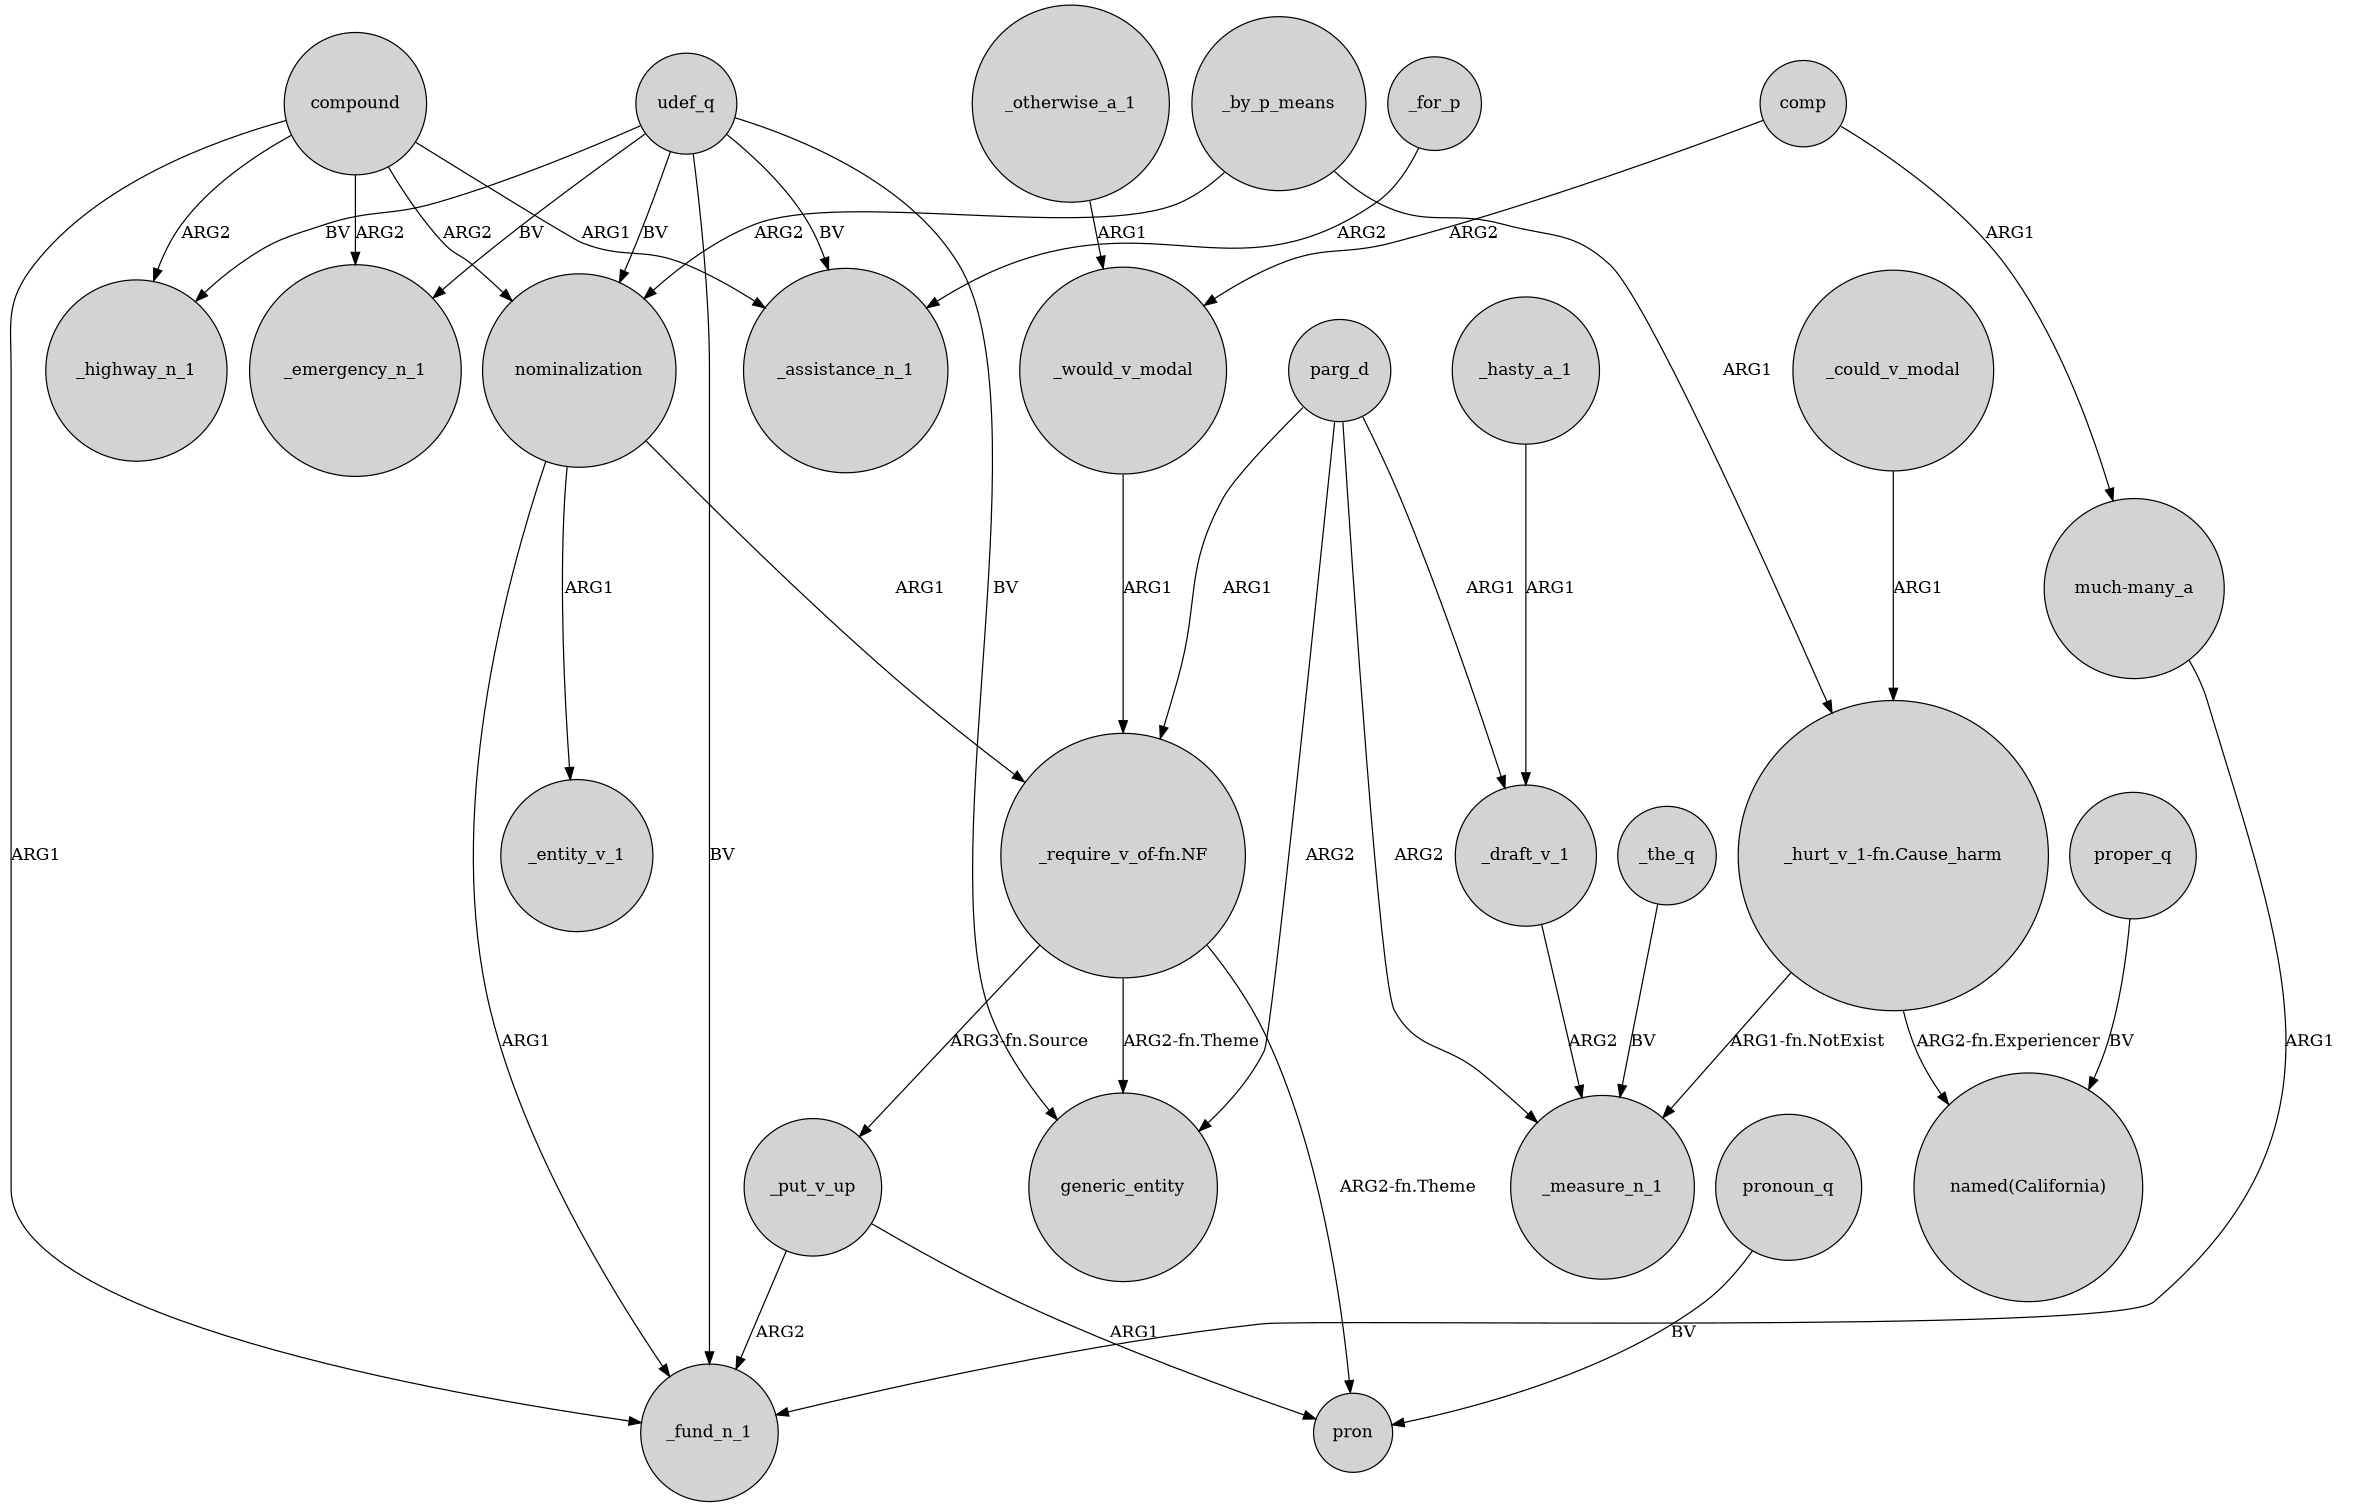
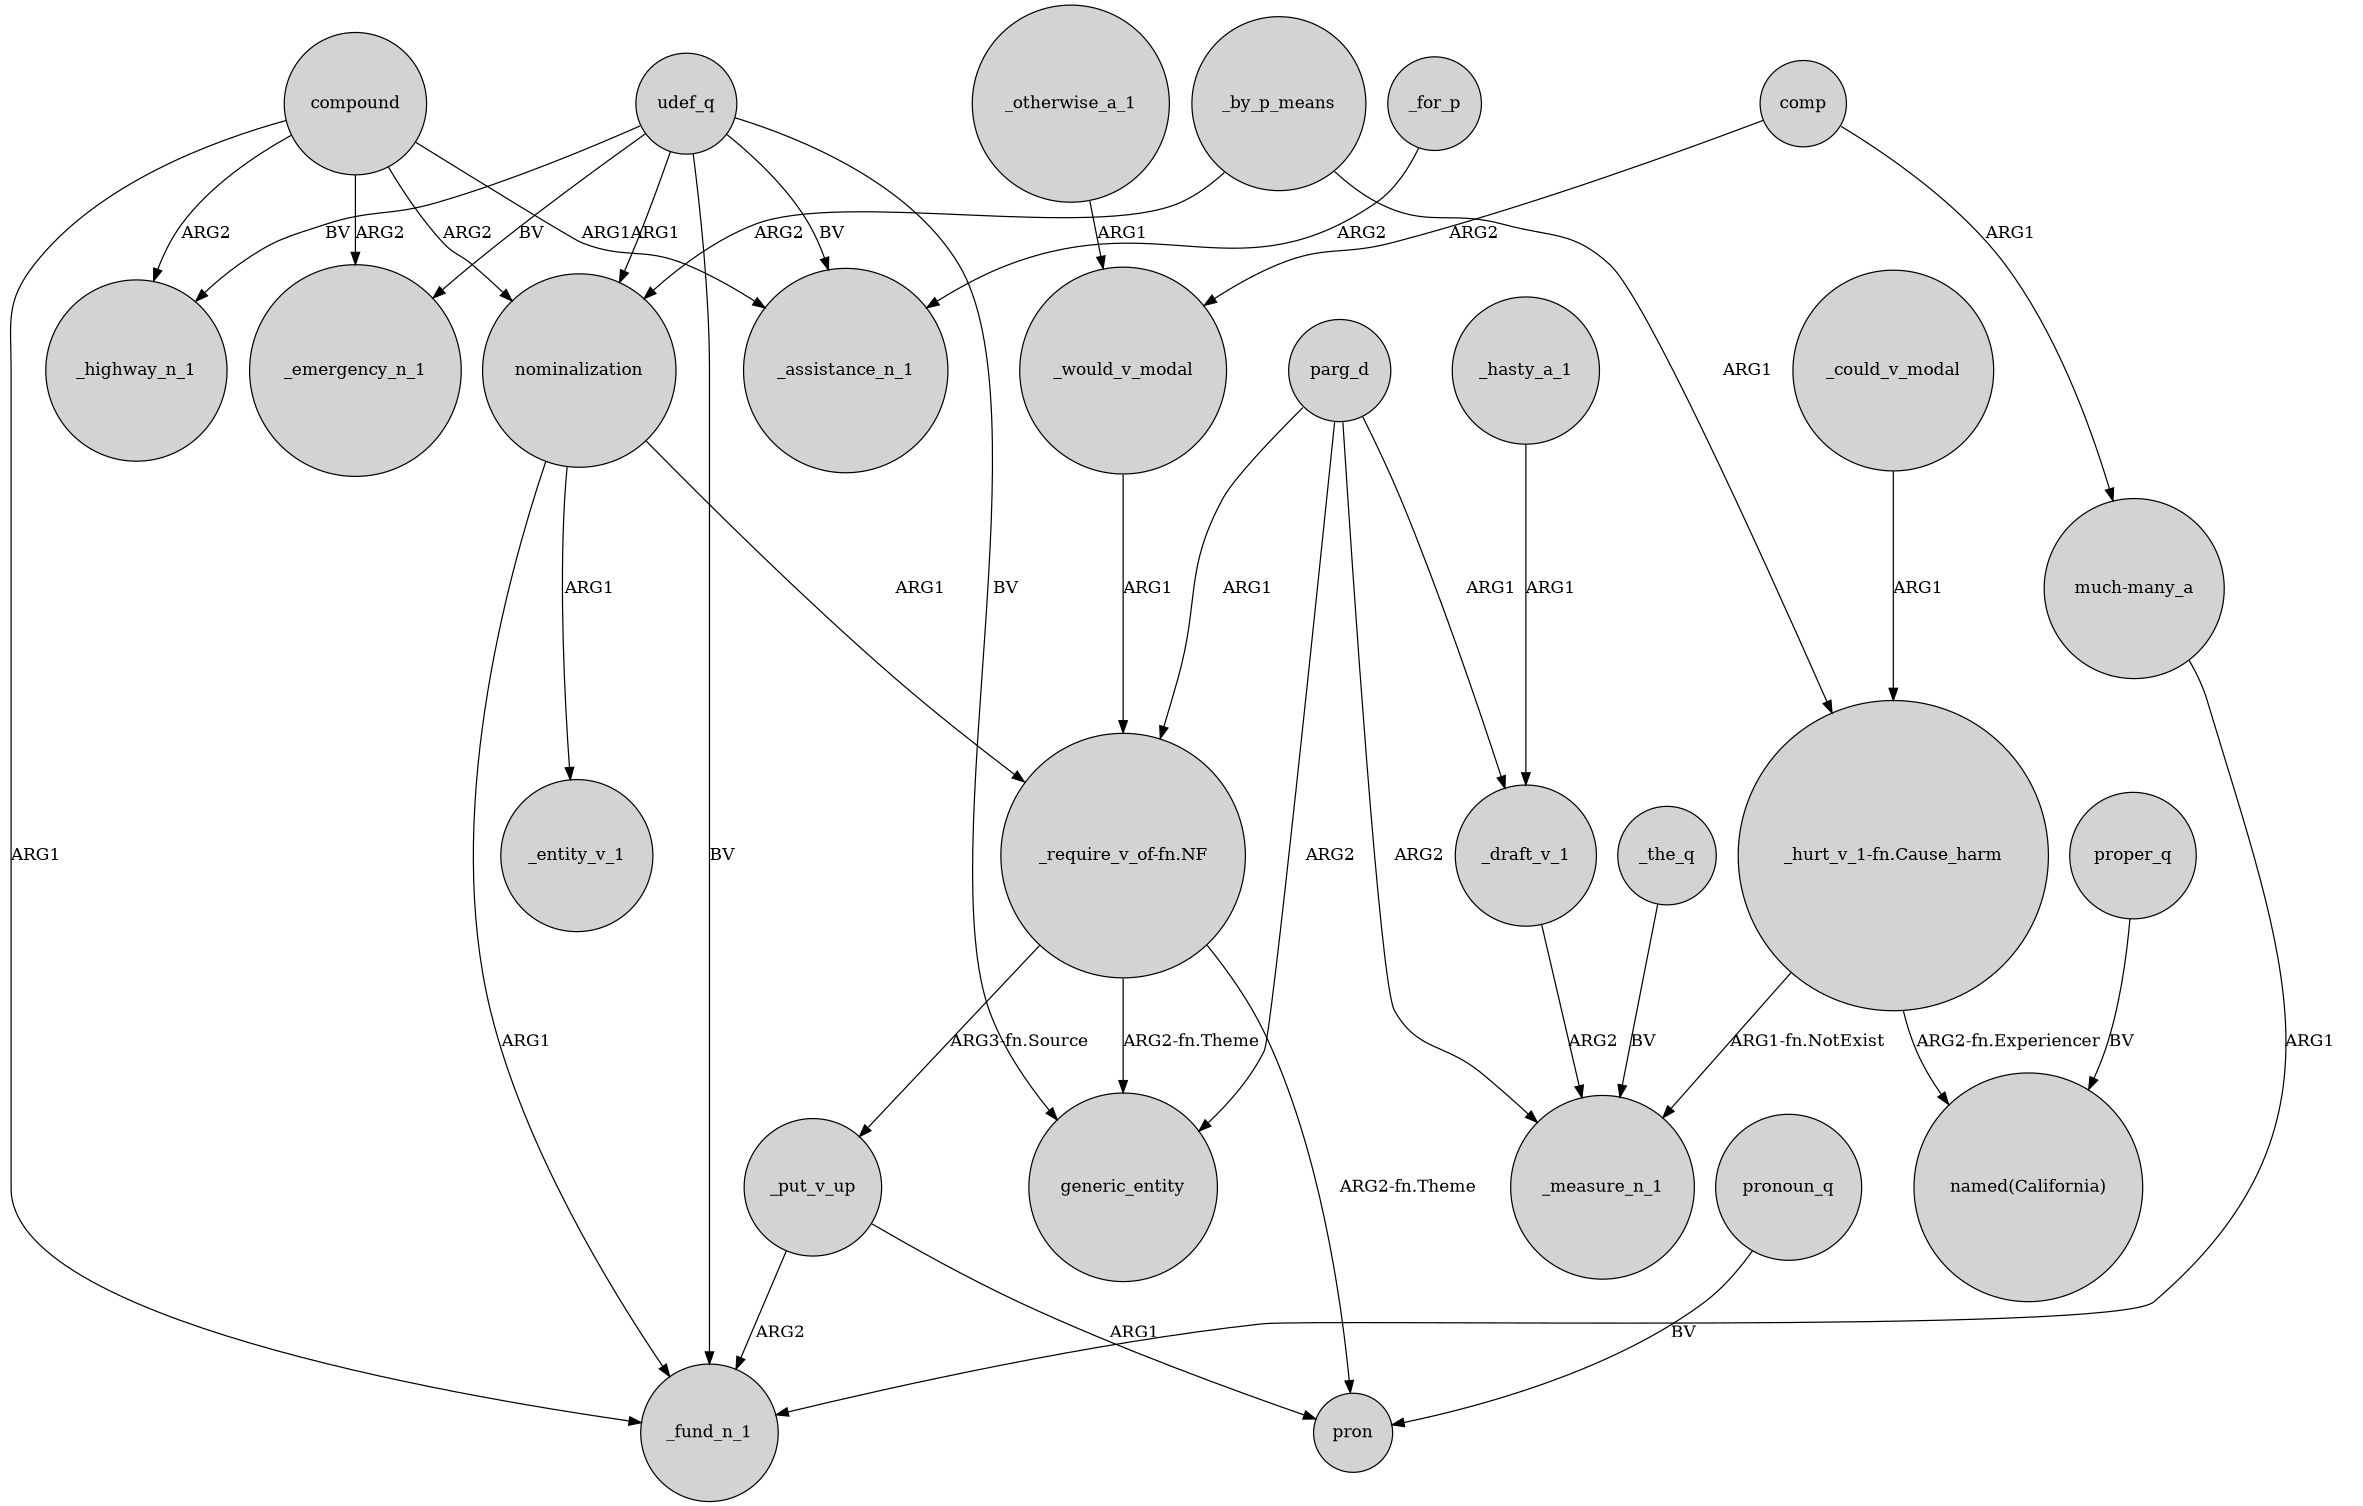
(655, 234) -> (655, 234)
